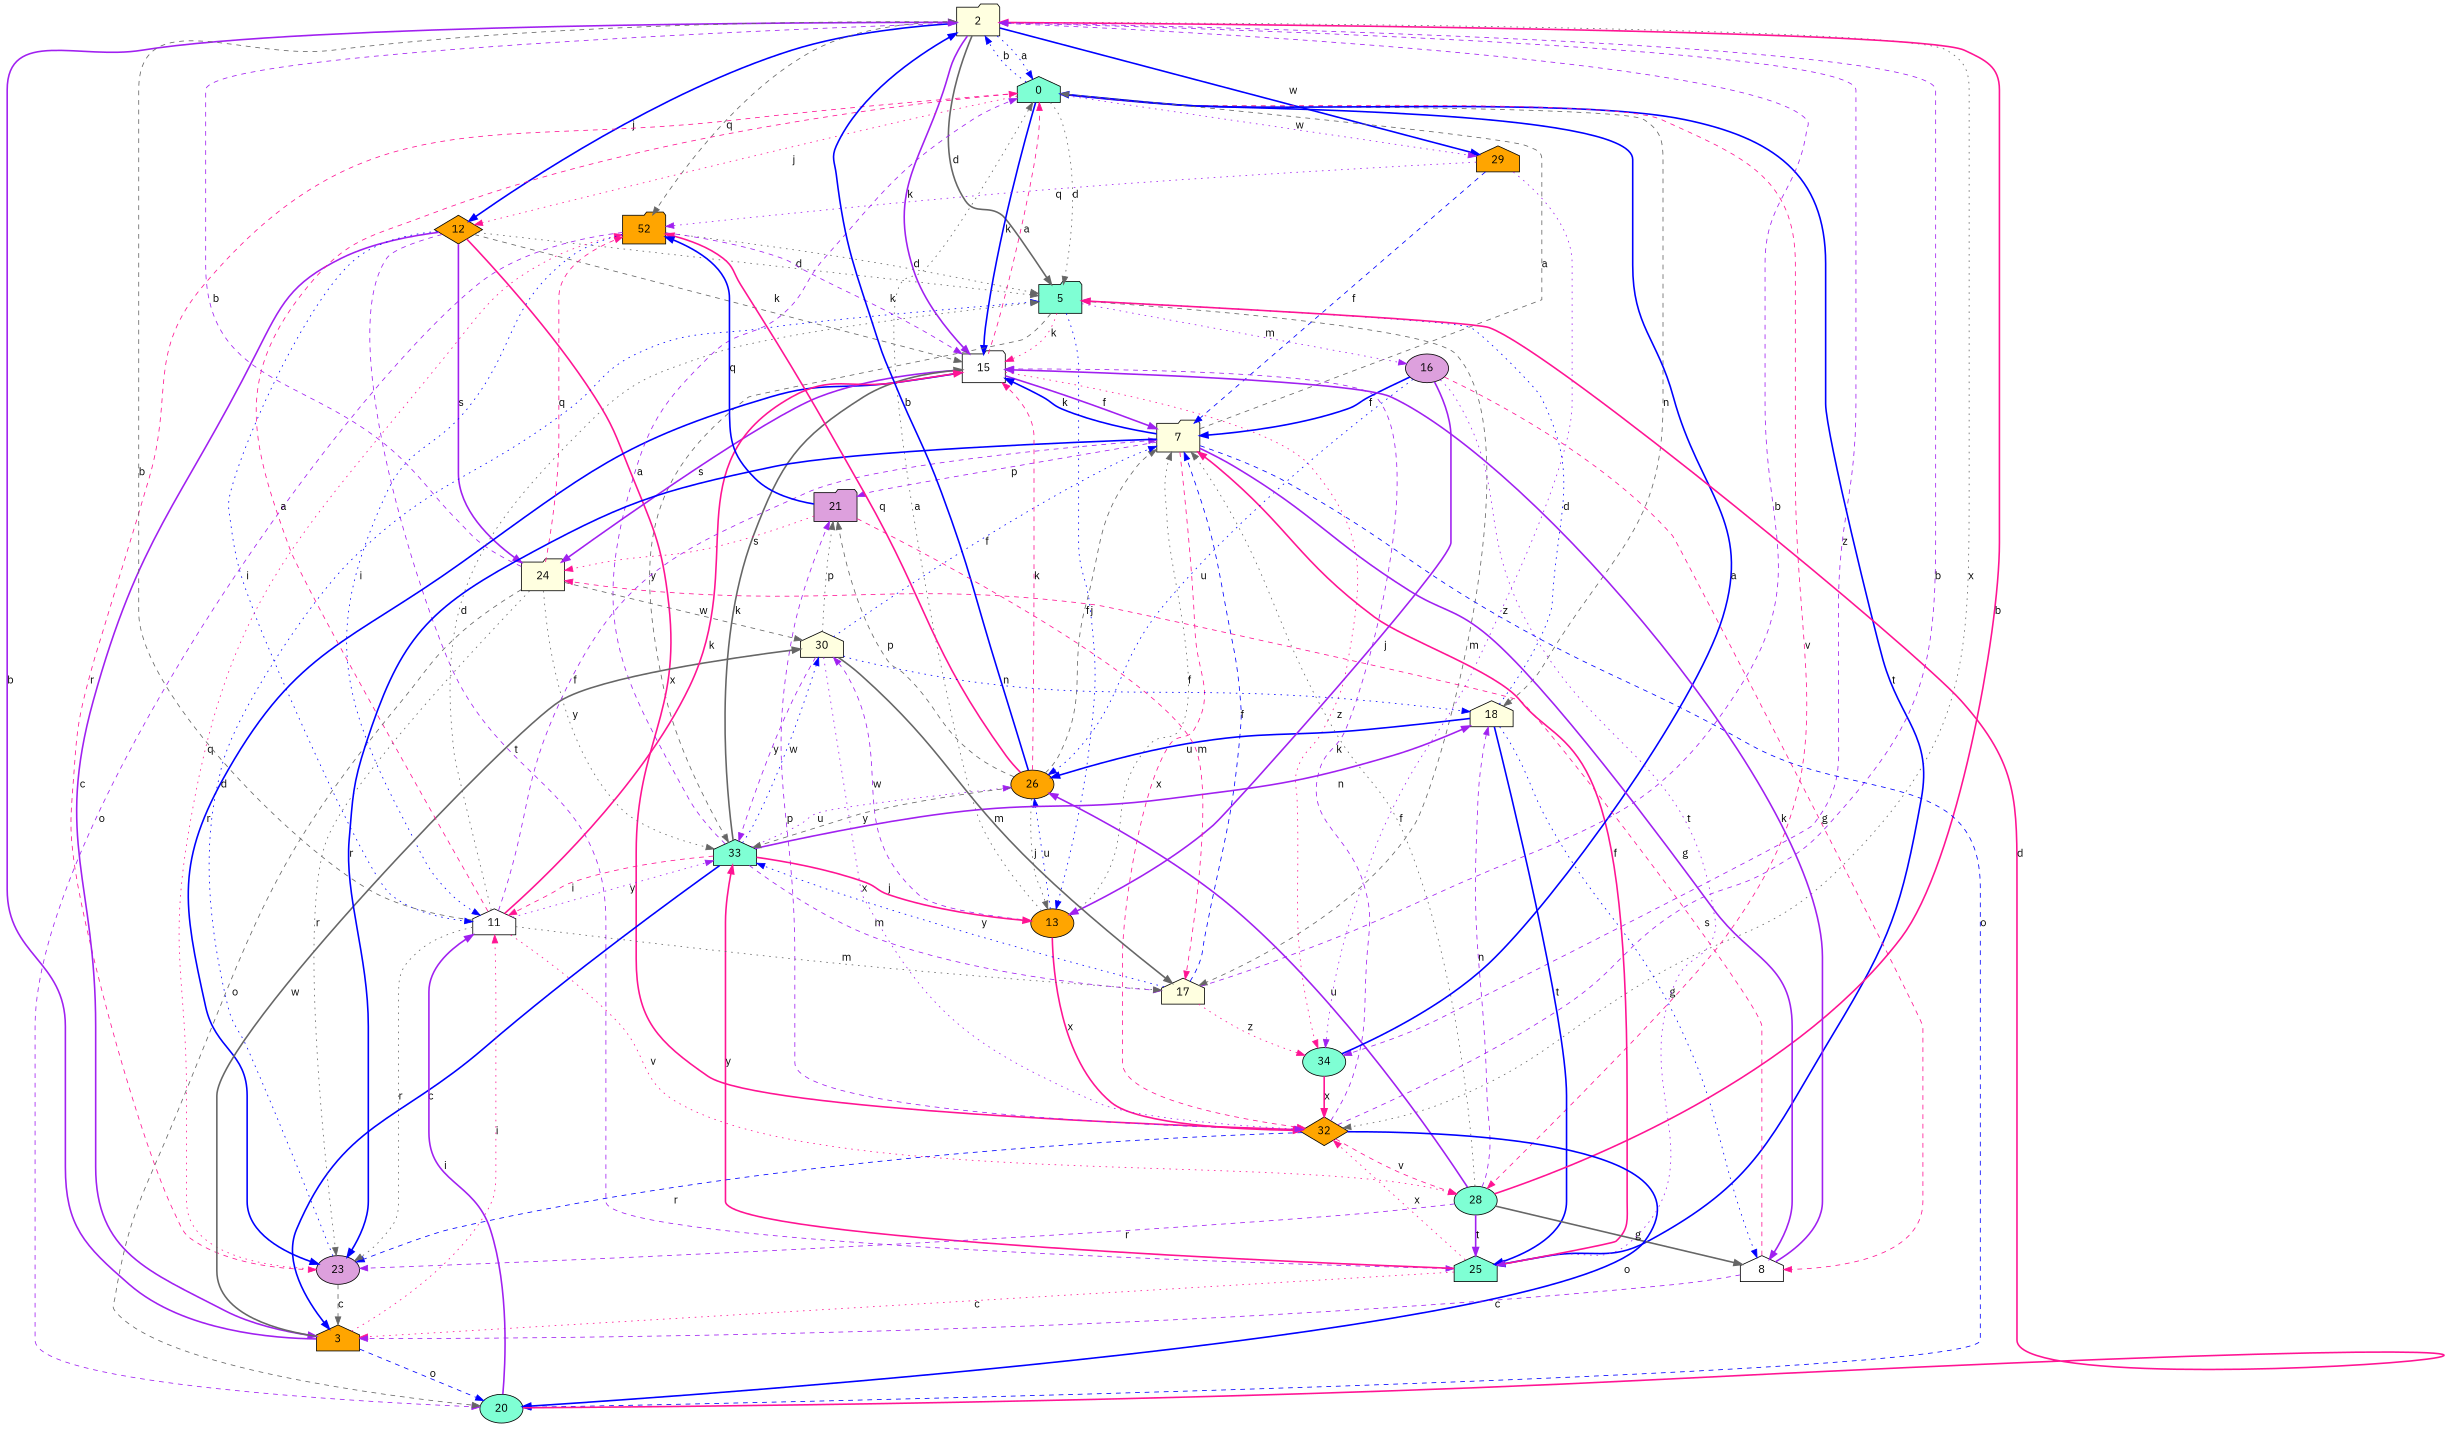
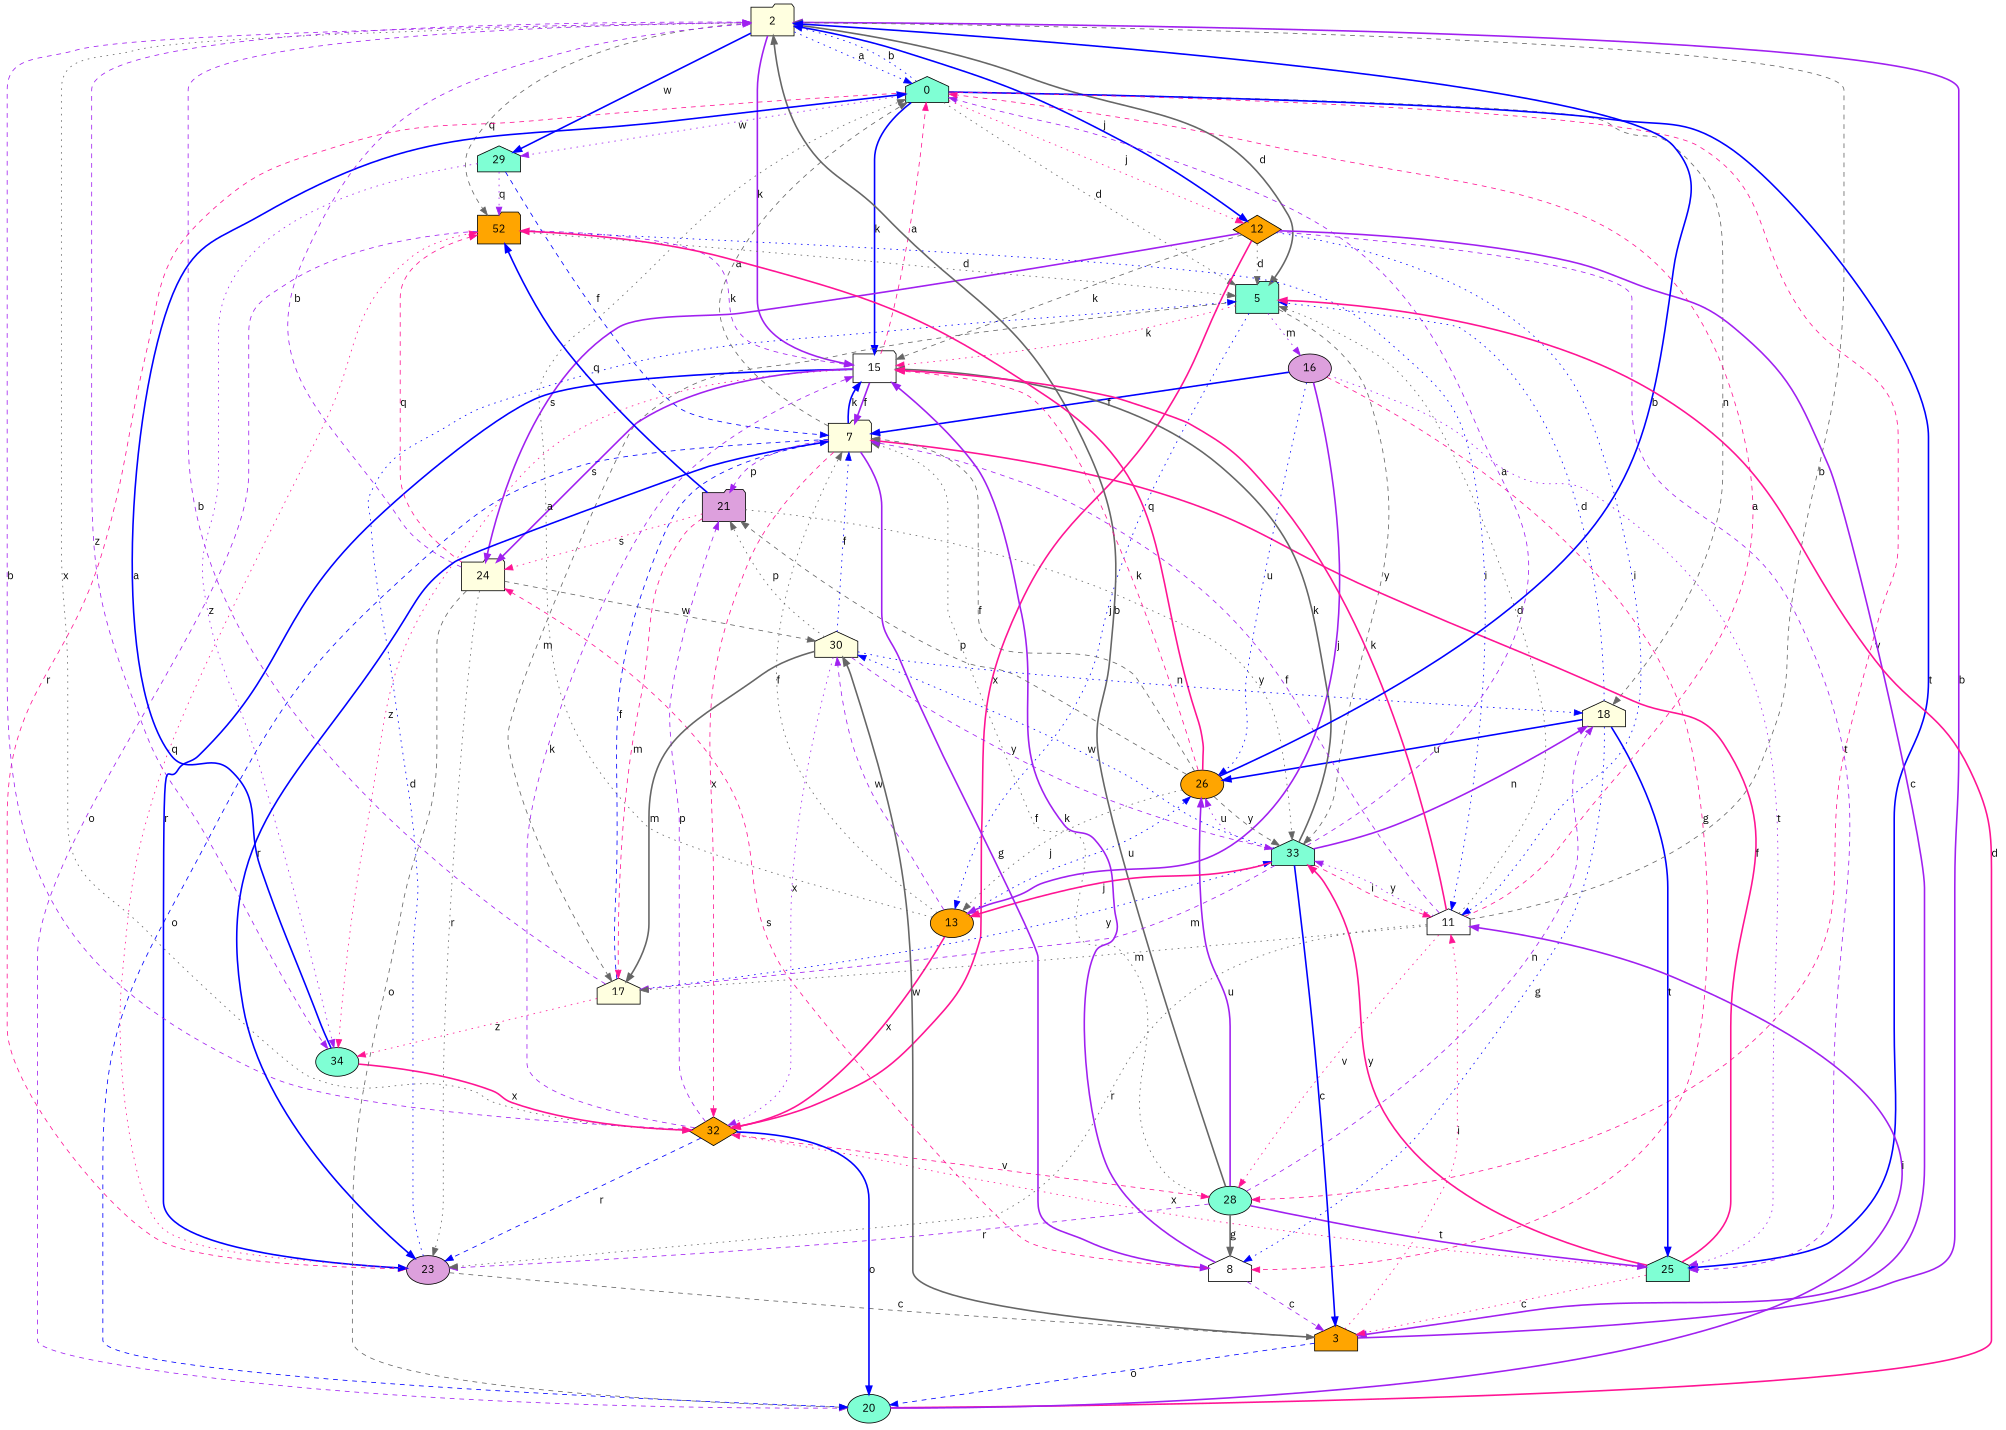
(1498, 160) -> (499, 160)
(1999, 258) -> (1116, 563)
(582, 750) -> (1089, 584)
